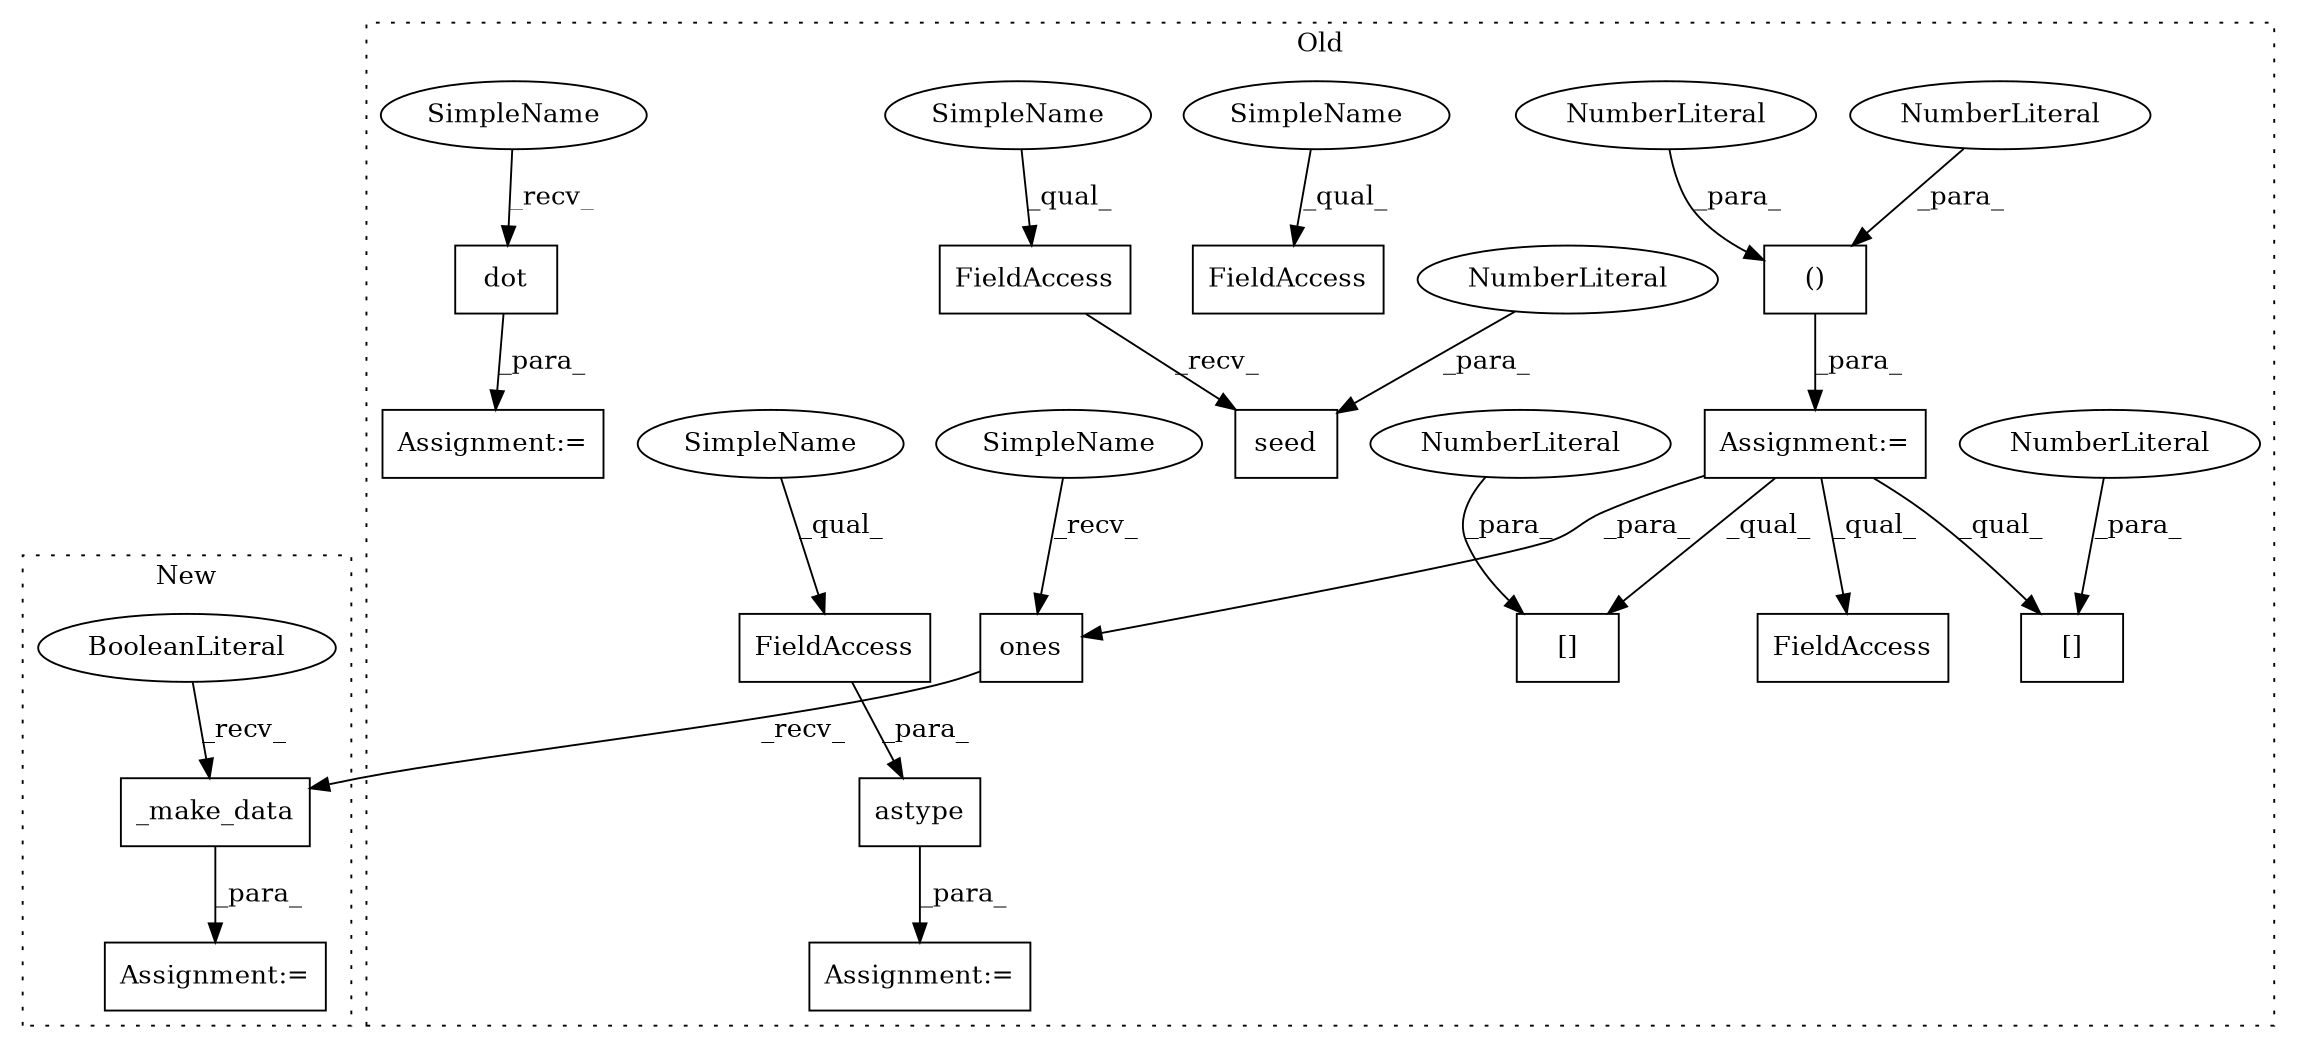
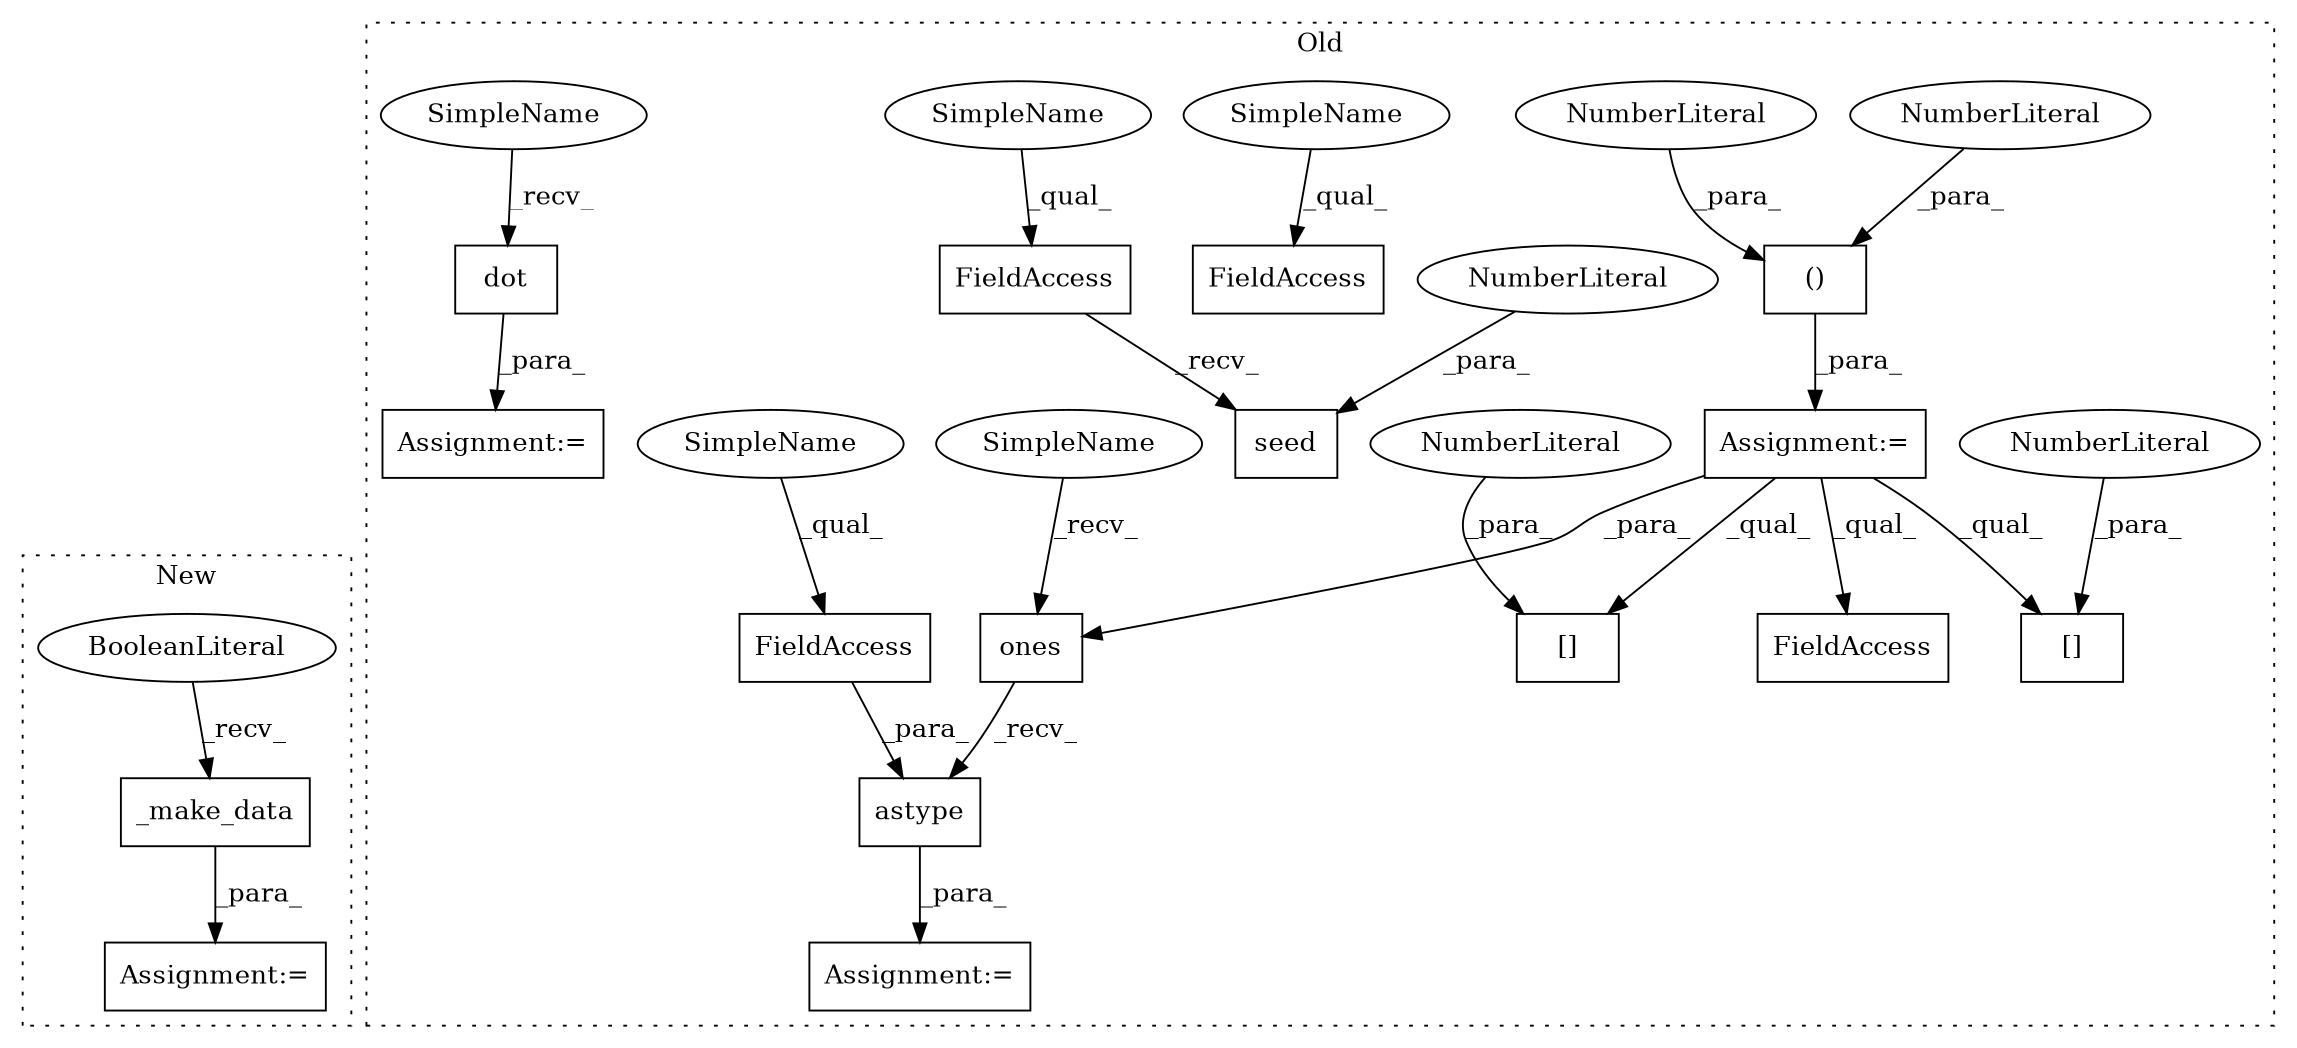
(656, 733) -> (990, 724)
